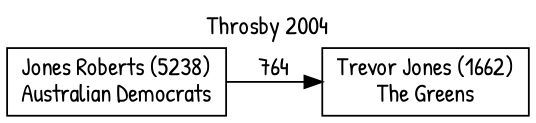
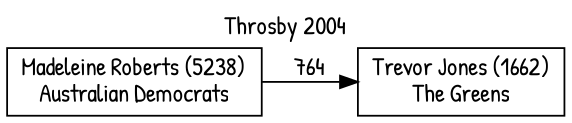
(117, 82) -> (134, 82)
